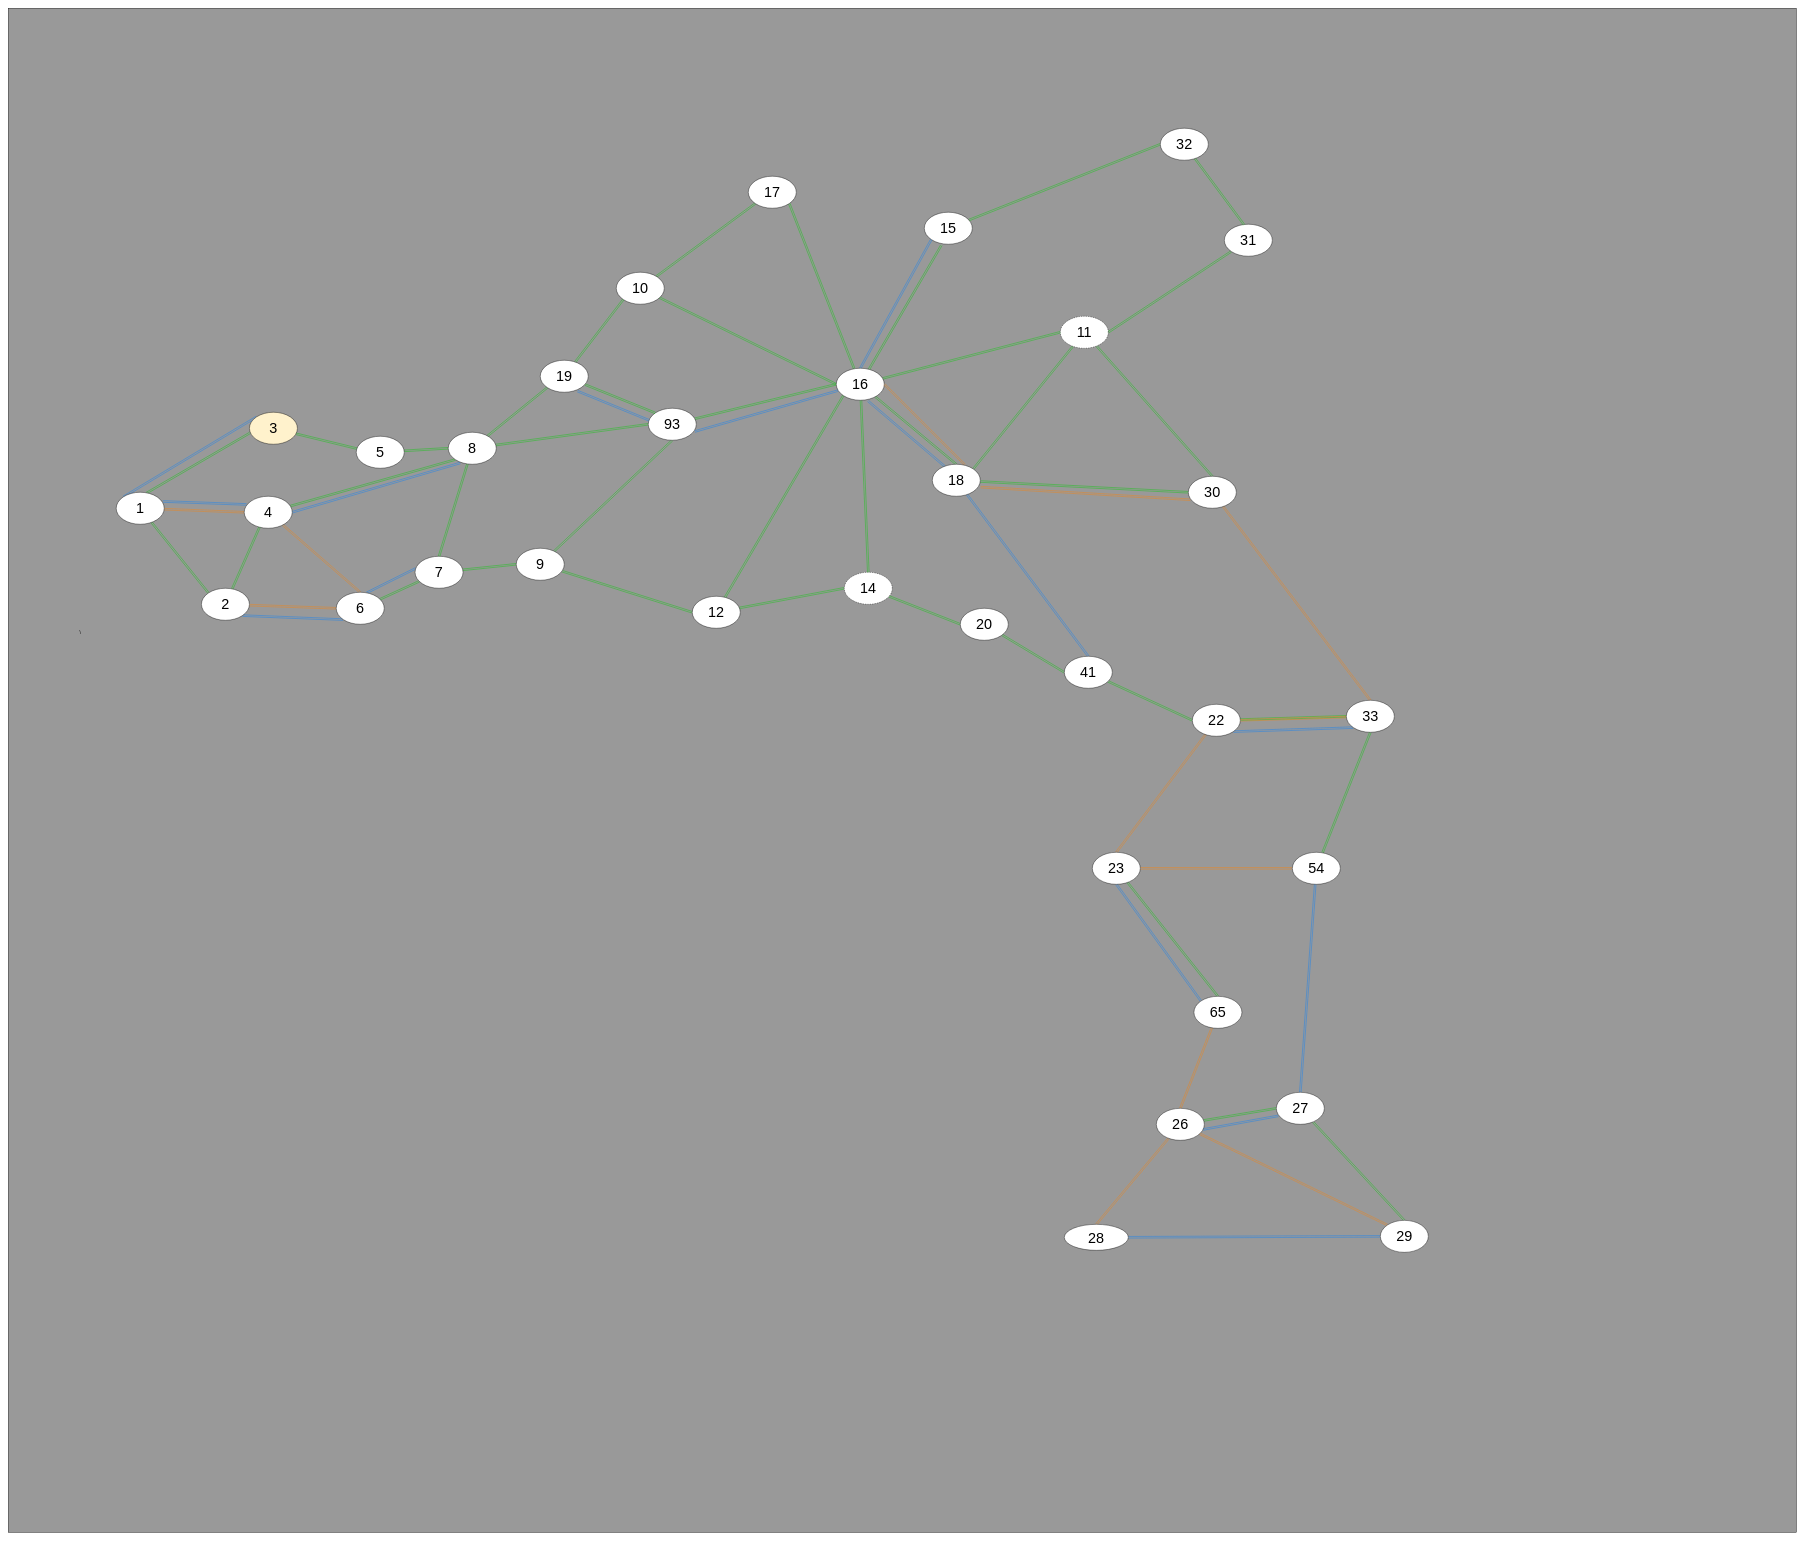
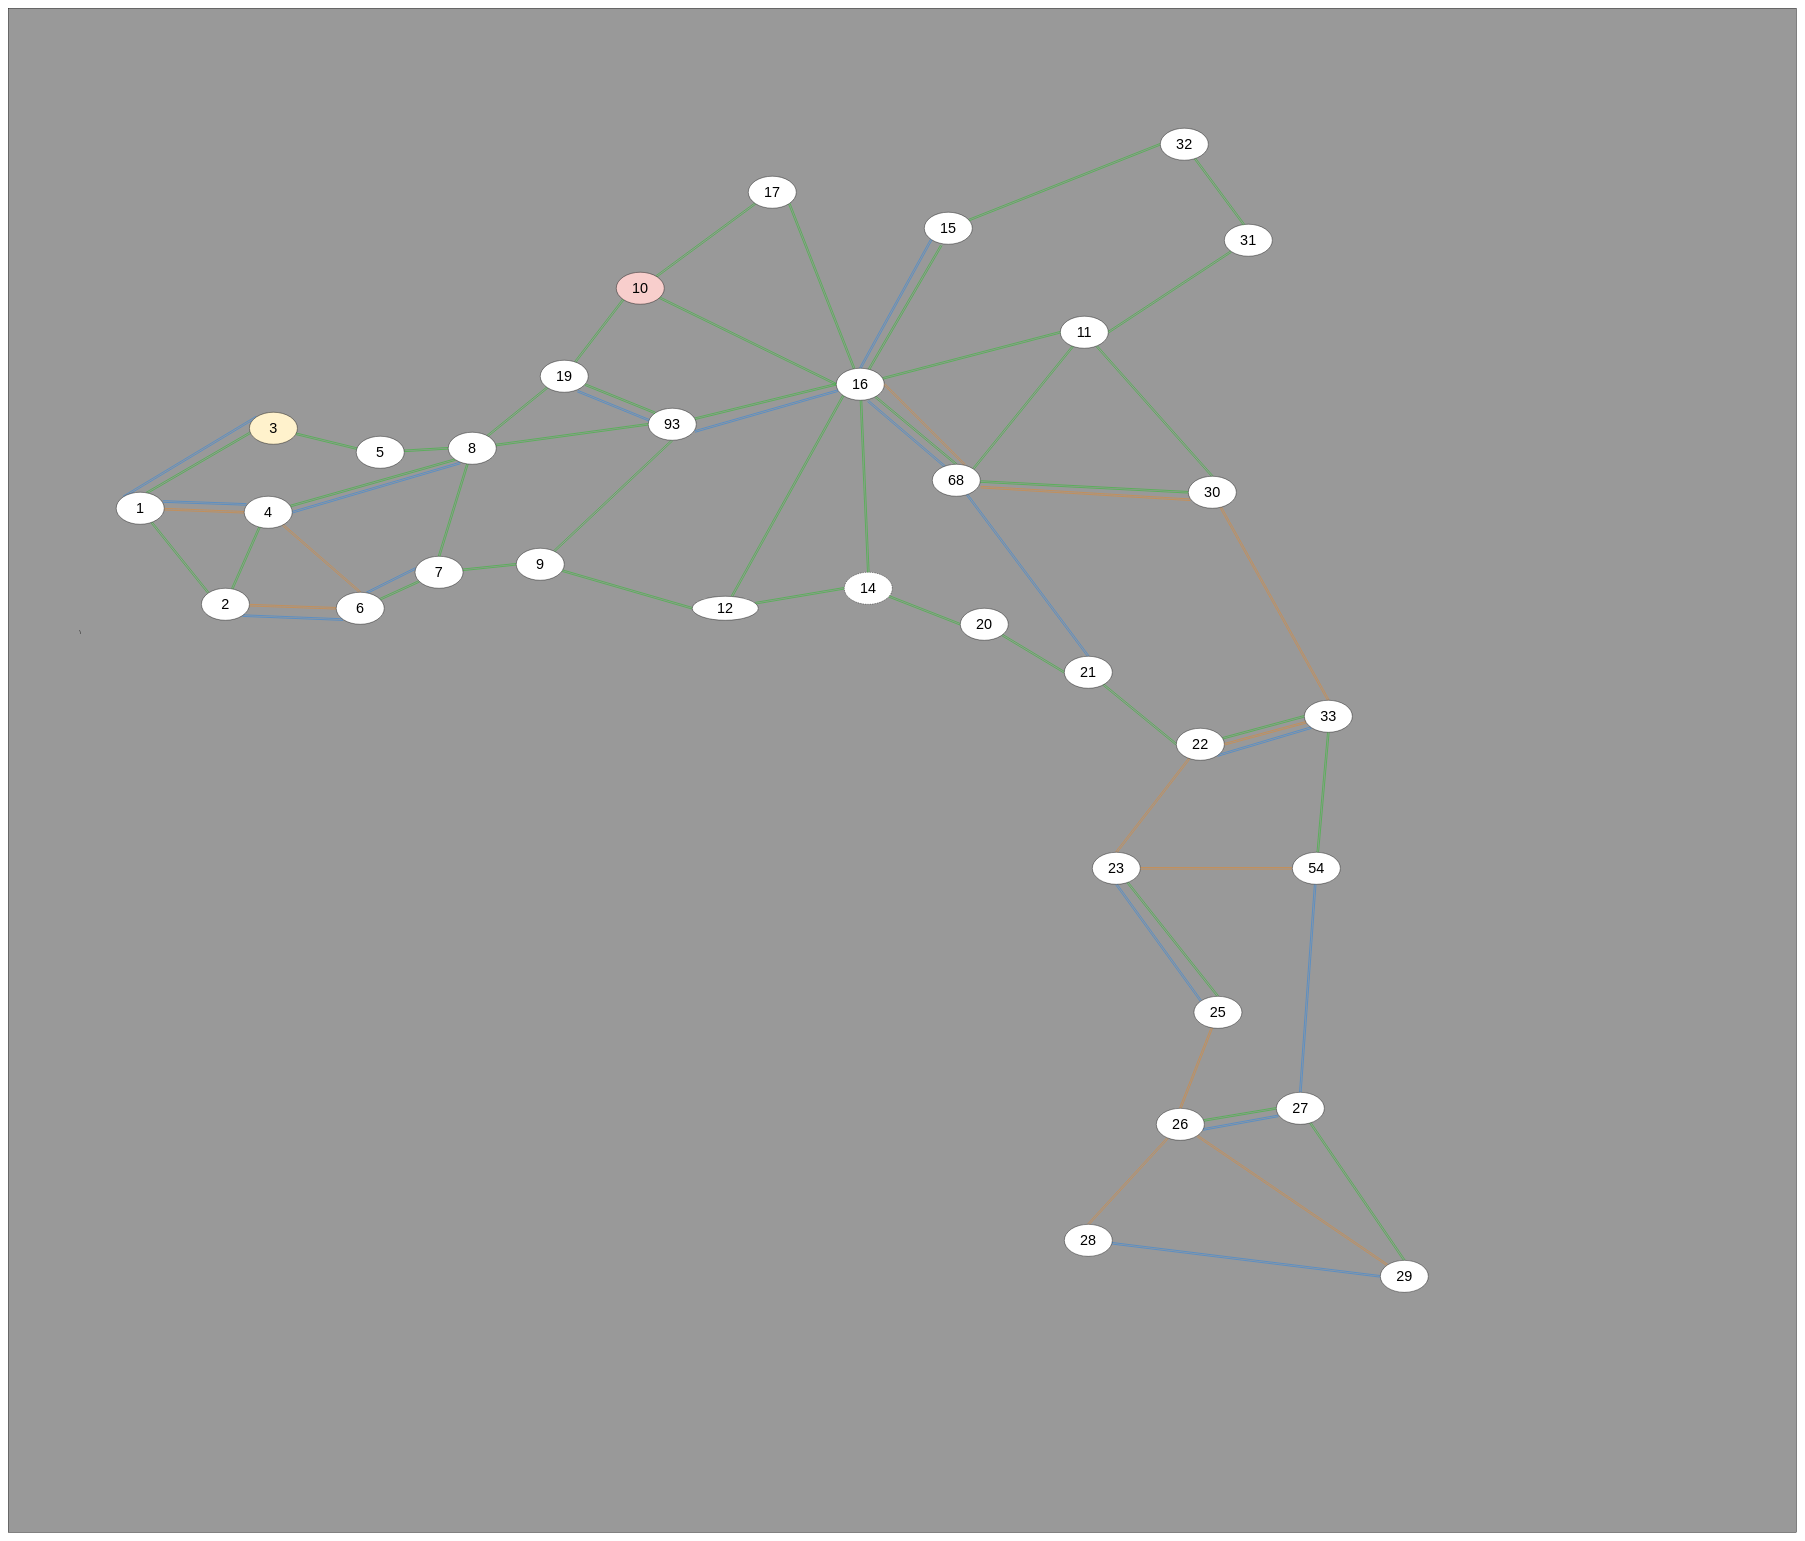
(640, 288) -> (640, 288)
(1084, 332) -> (1084, 332)
(956, 480) -> (956, 480)
(716, 612) -> (725, 608)
(1088, 672) -> (1088, 672)
(1370, 716) -> (1328, 716)
(1216, 720) -> (1200, 744)
(1218, 1012) -> (1218, 1012)
(1404, 1236) -> (1404, 1276)
(1096, 1237) -> (1088, 1240)
